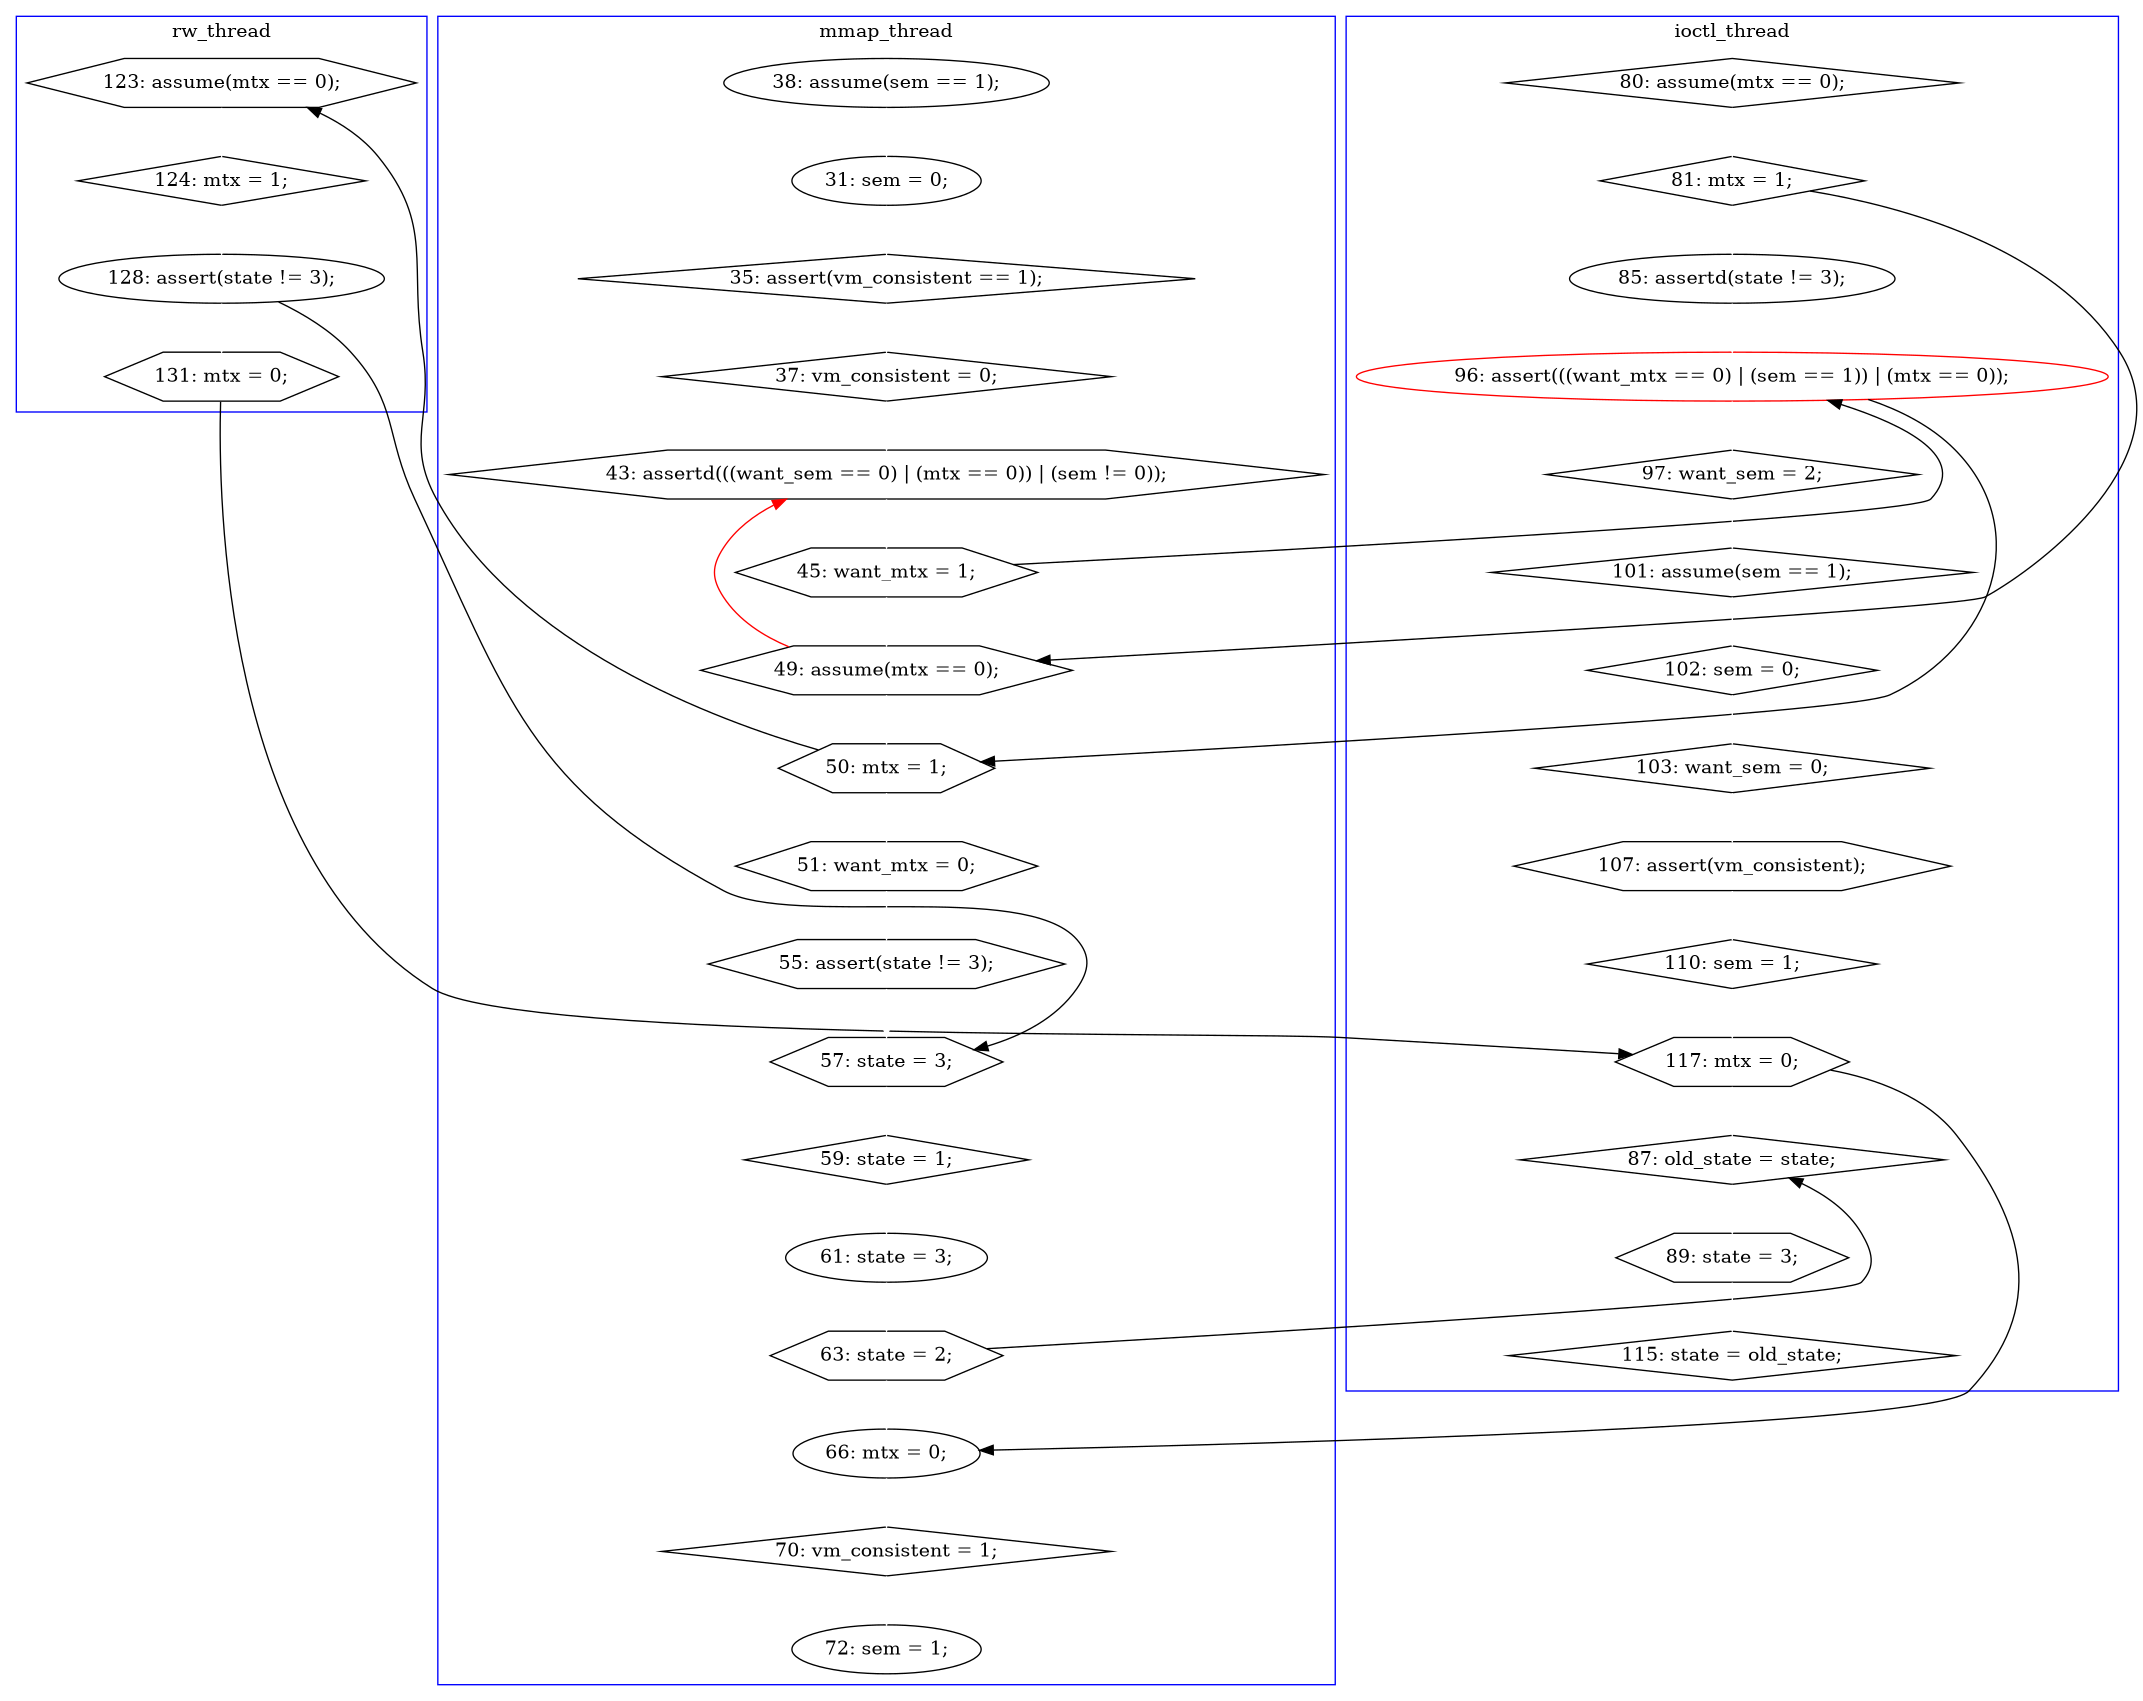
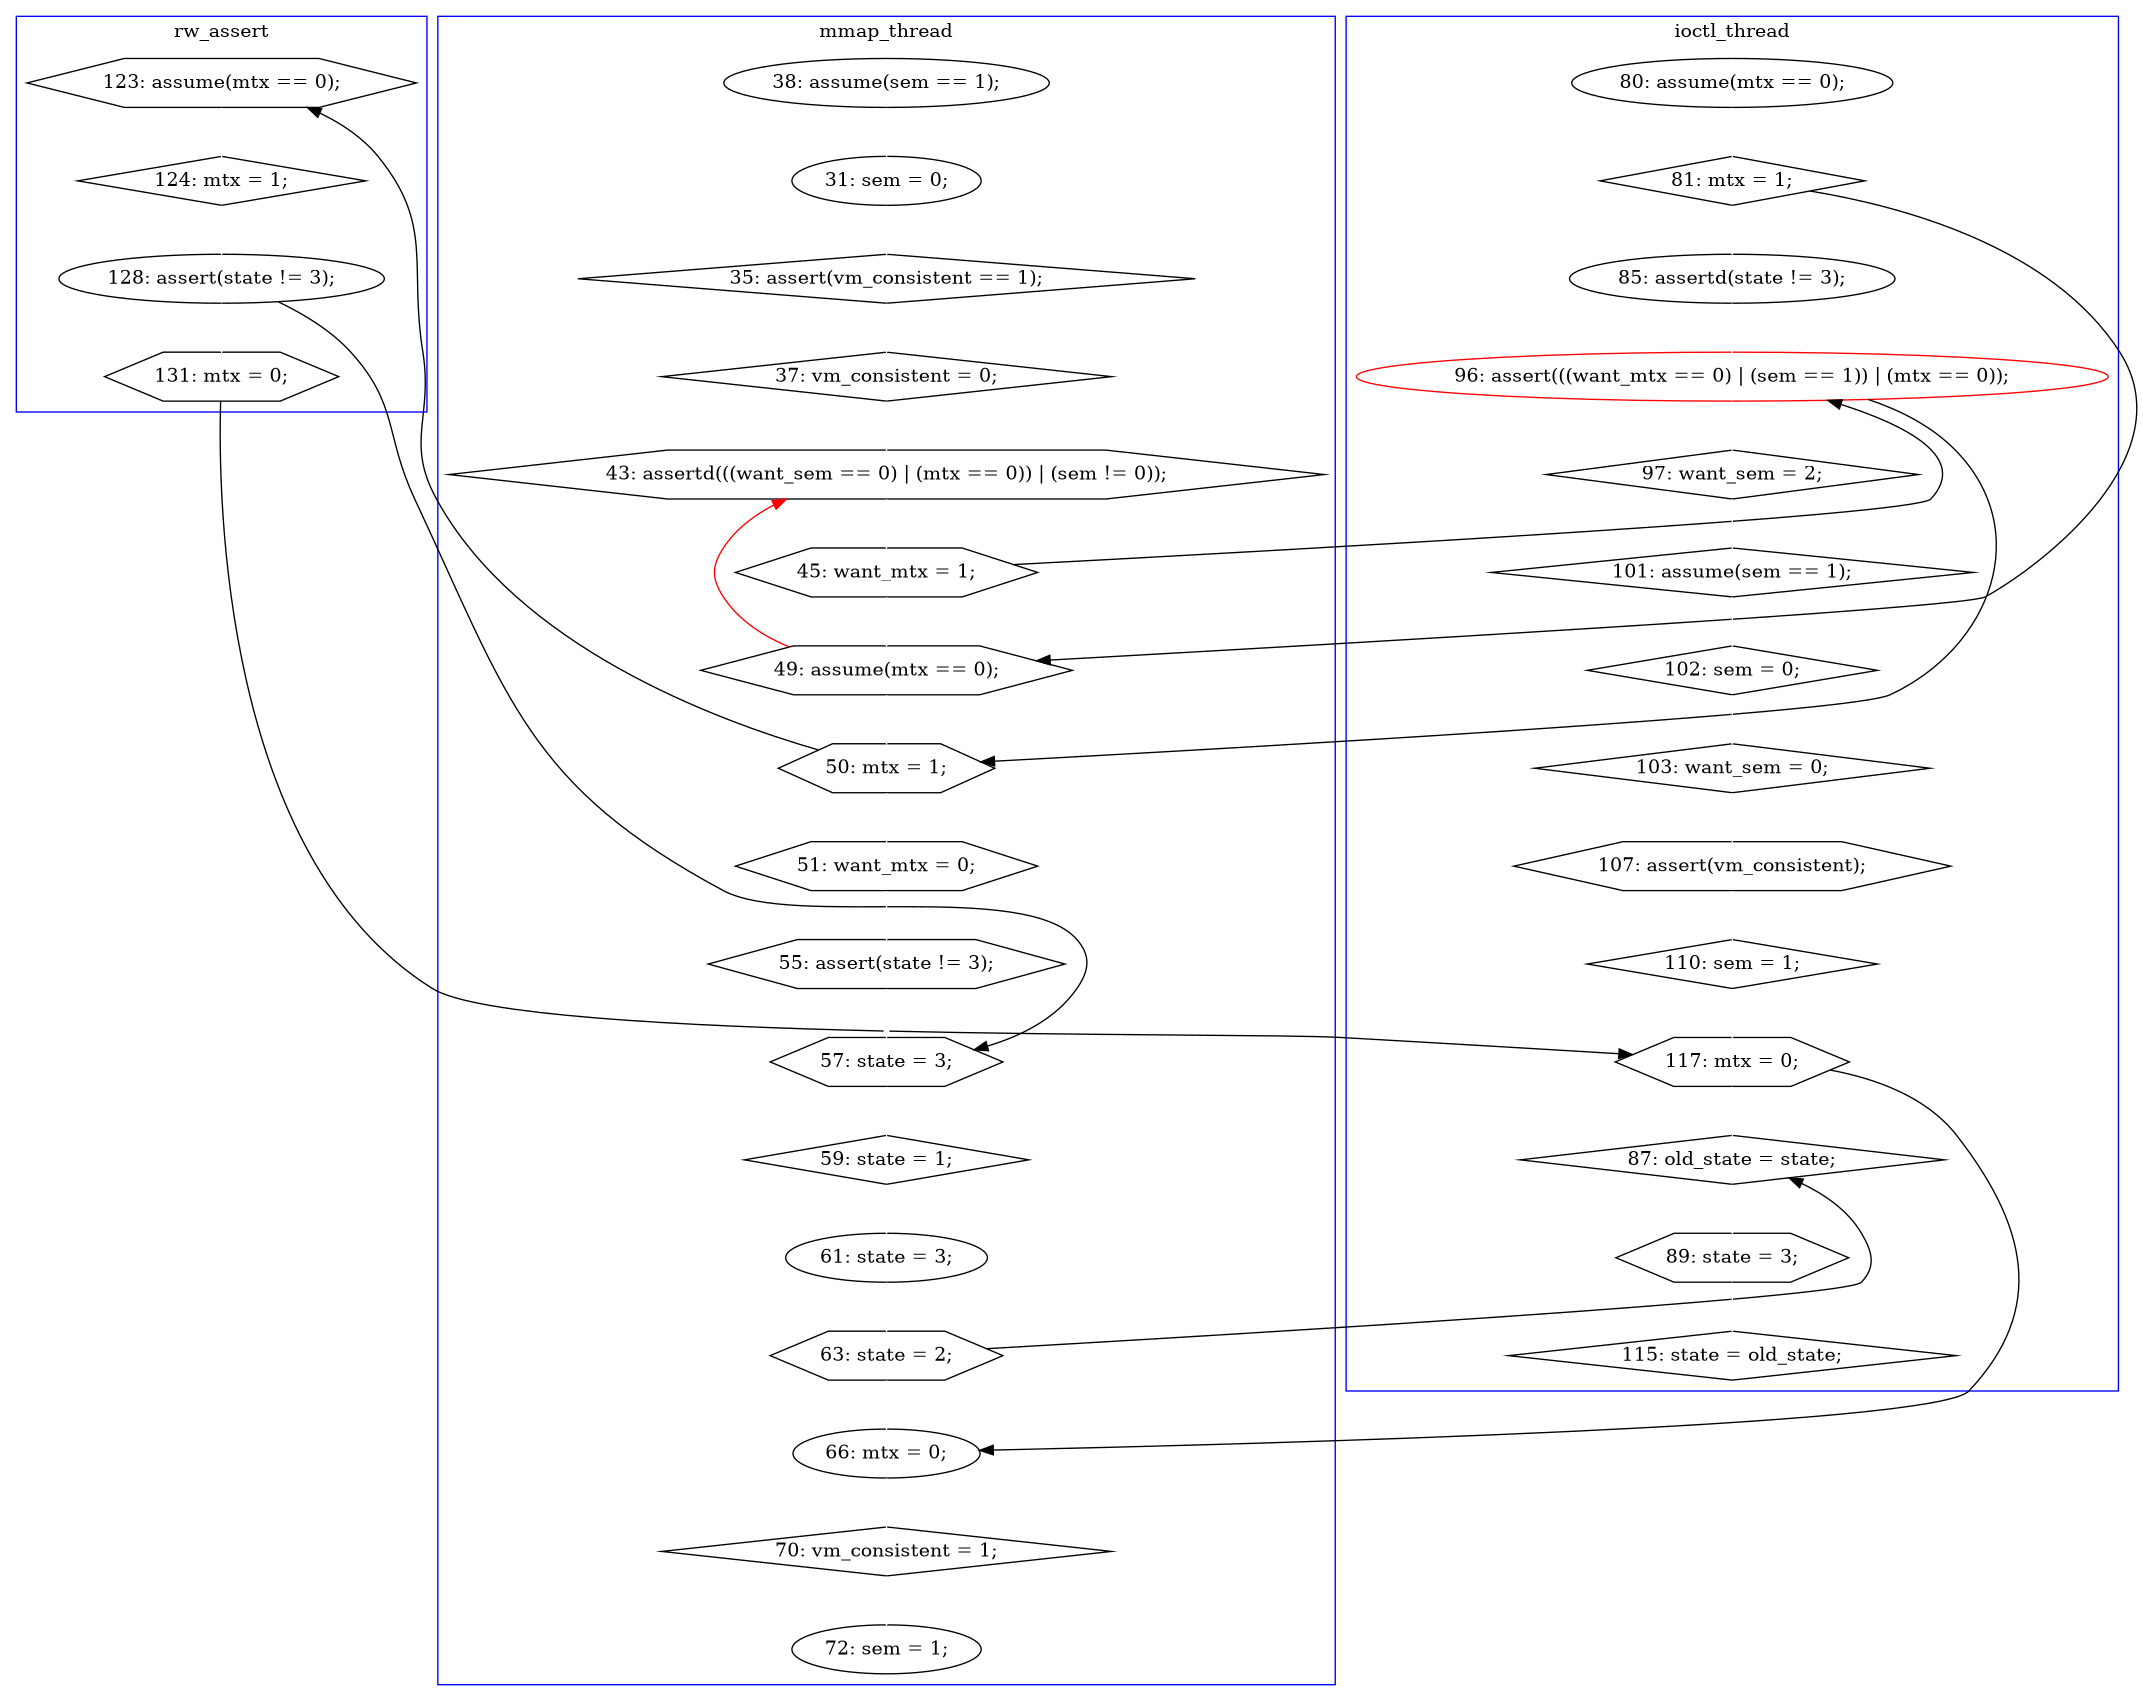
(222, 32) -> (222, 32)
(1732, 83) -> (1732, 83)
